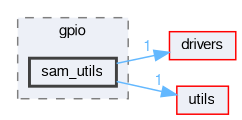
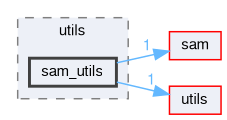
(73, 32) -> (73, 32)
(203, 46) -> (195, 46)
